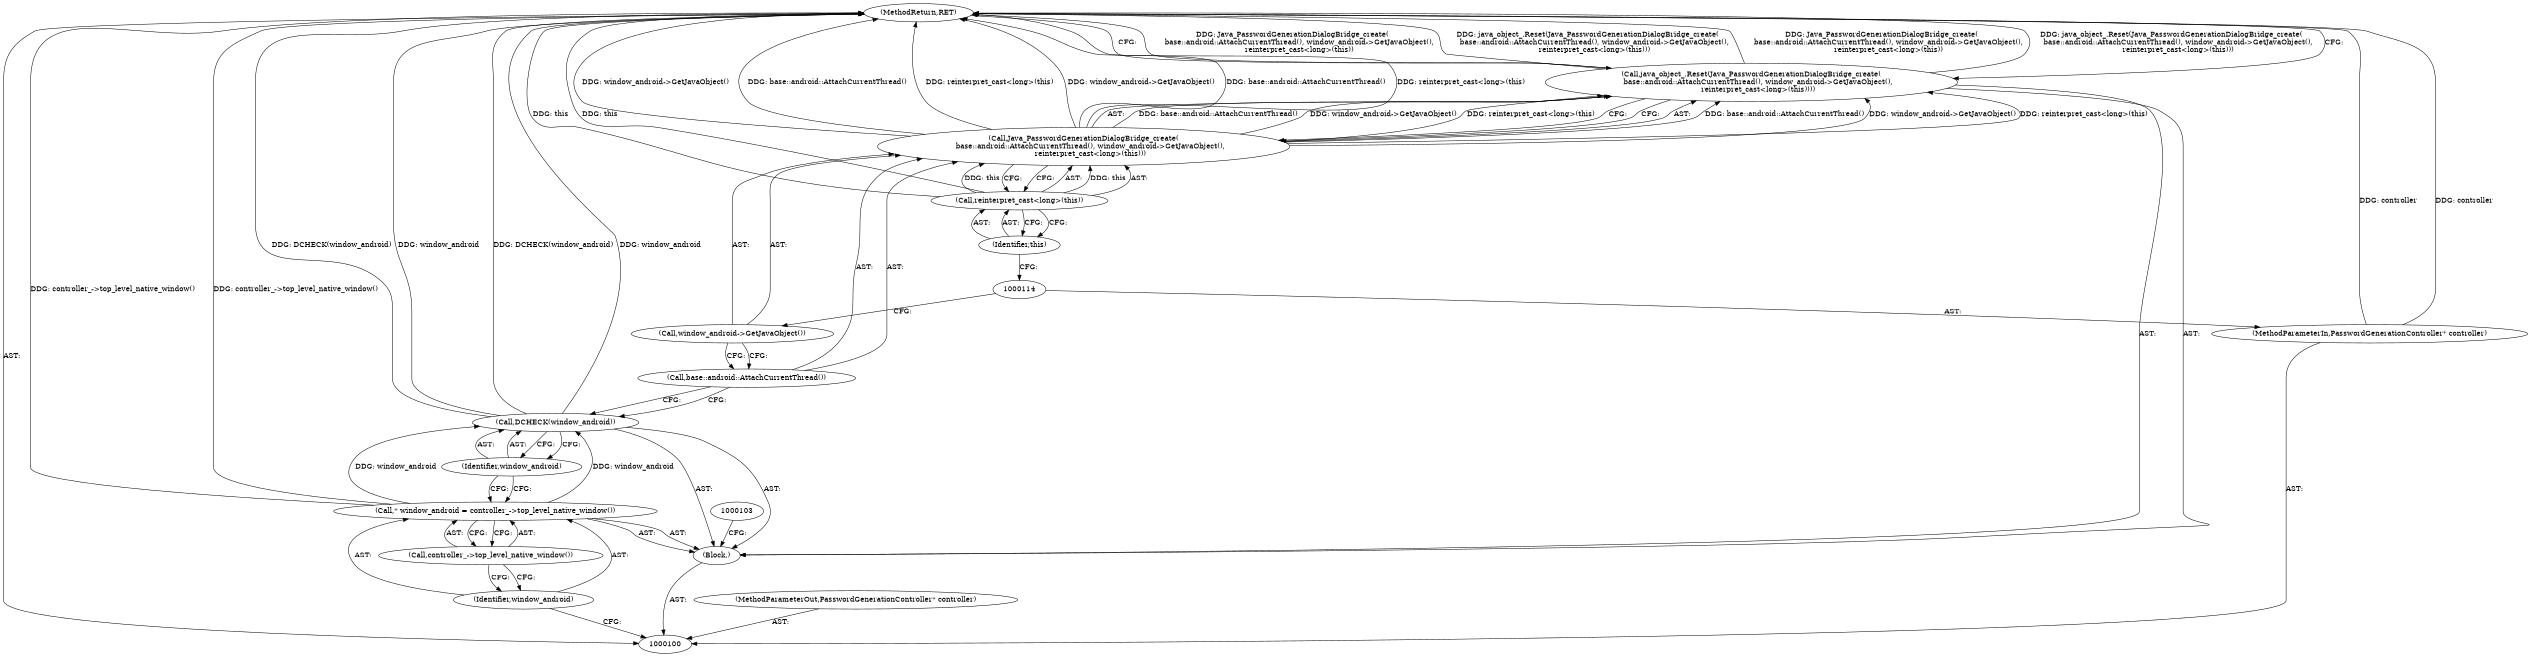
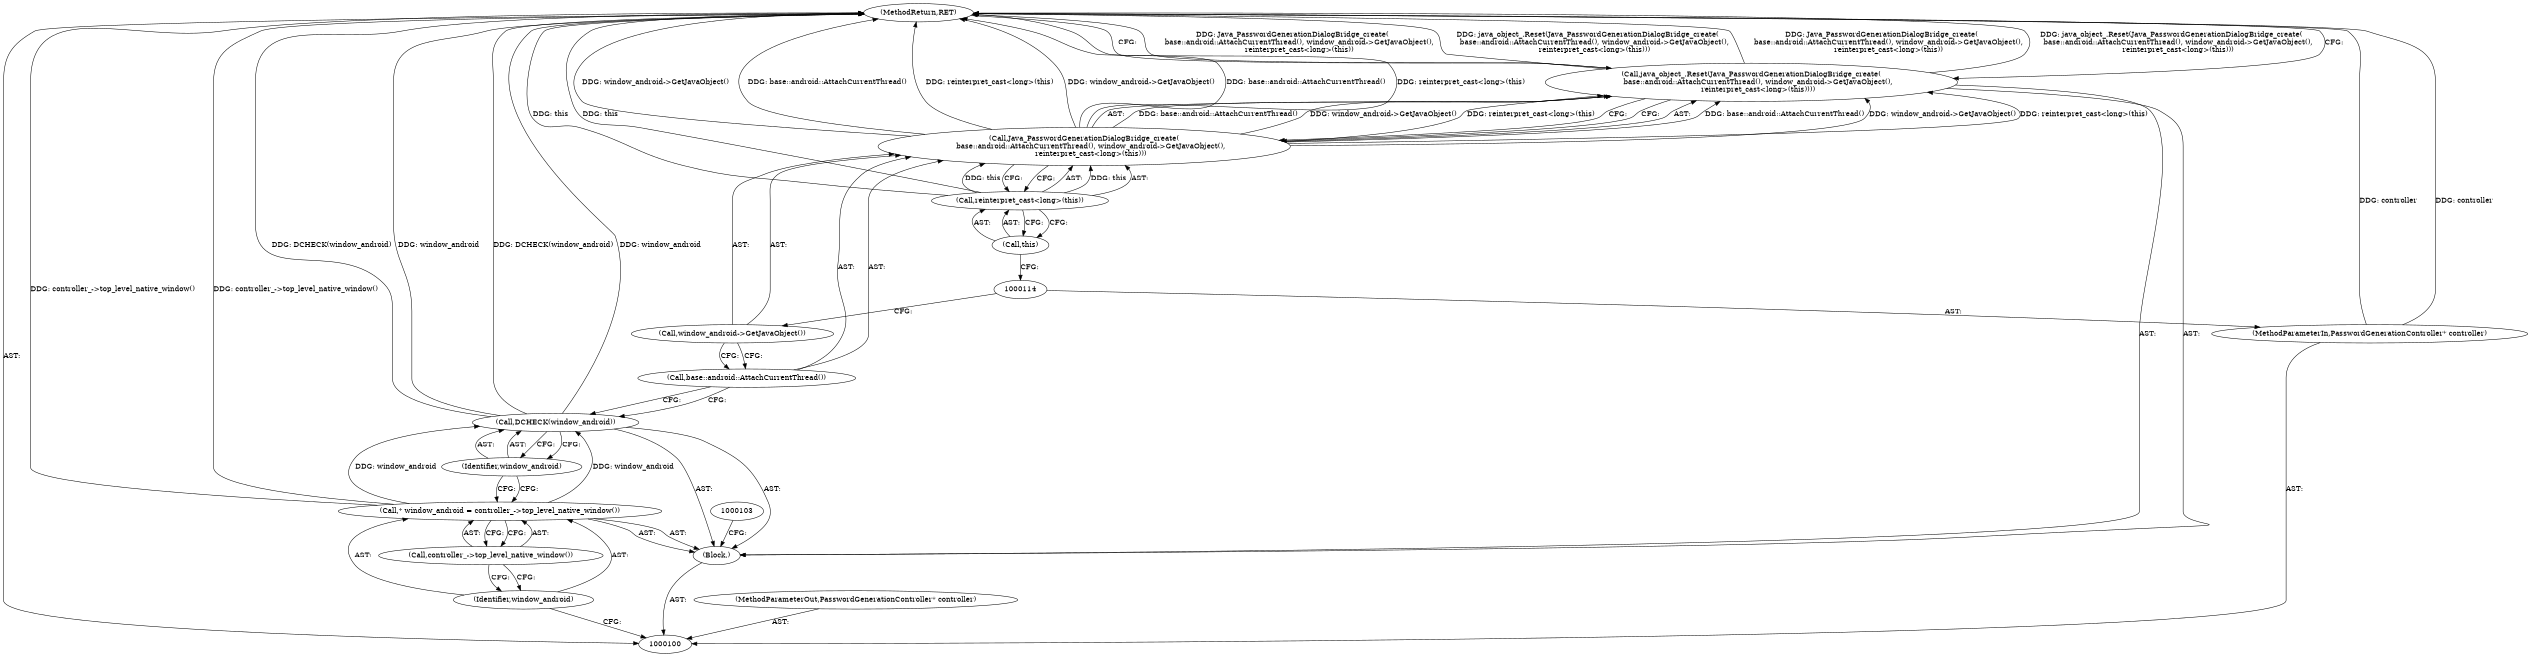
(1019, 245) -> (1020, 245)
